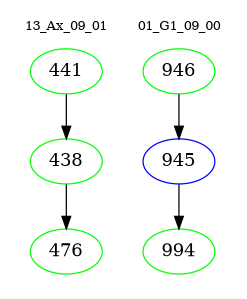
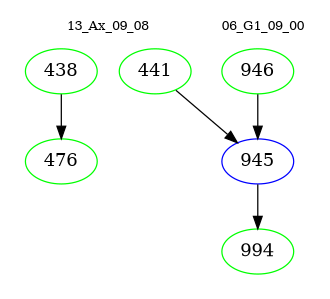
(66, 27) -> (108, 27)
(180, 27) -> (263, 27)
(66, 110) -> (193, 105)
